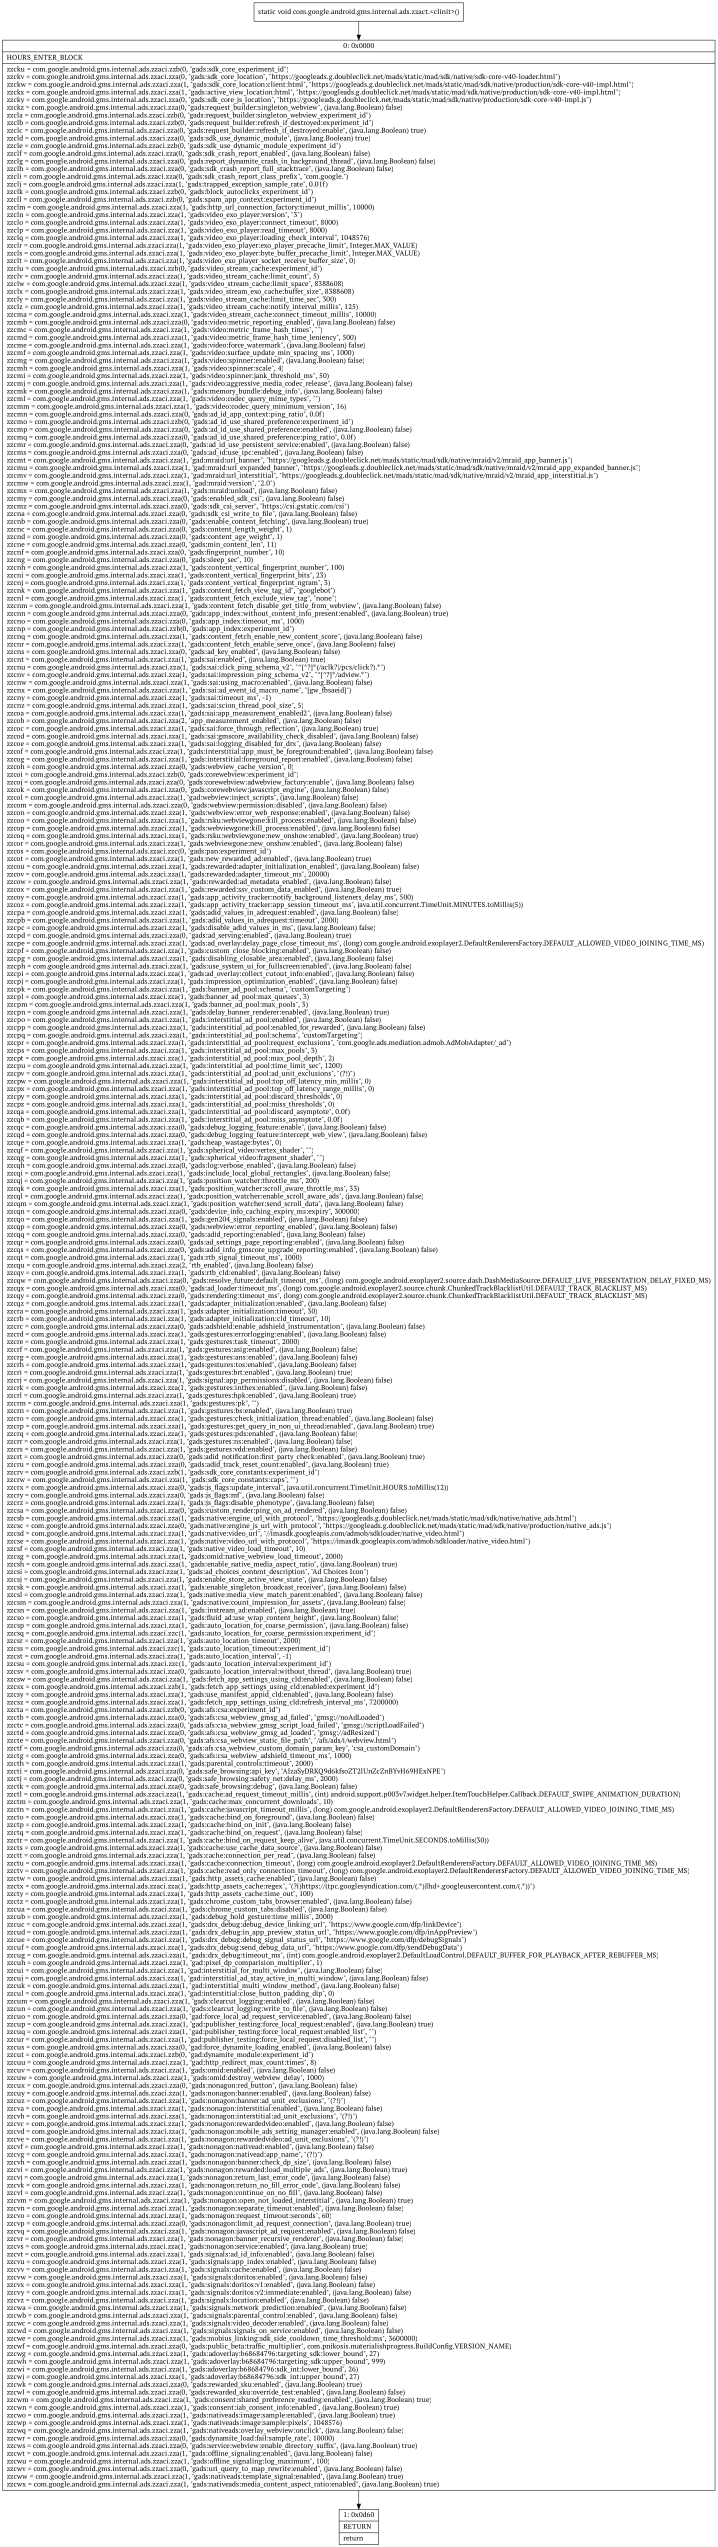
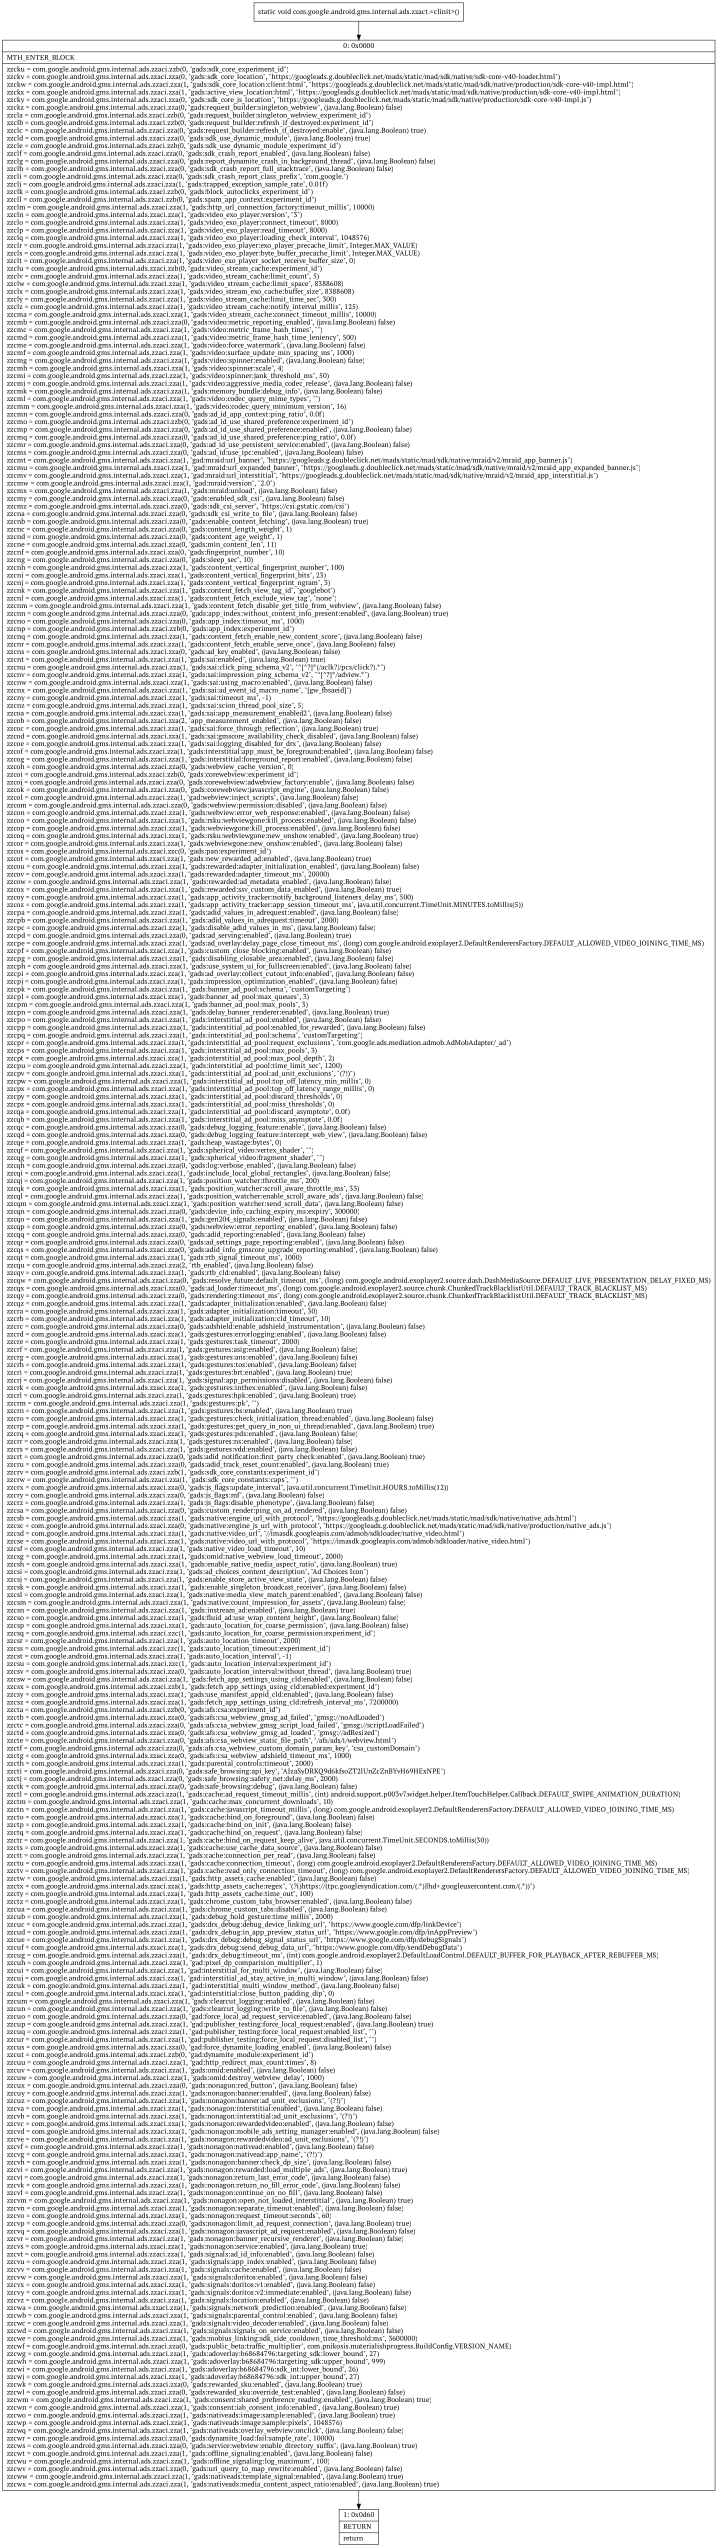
(45, 57) -> (41, 57)
